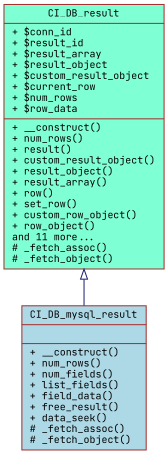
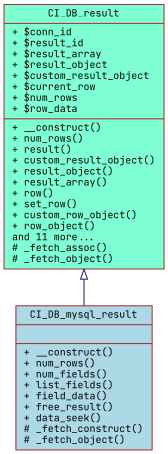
(78, 429) -> (84, 429)
